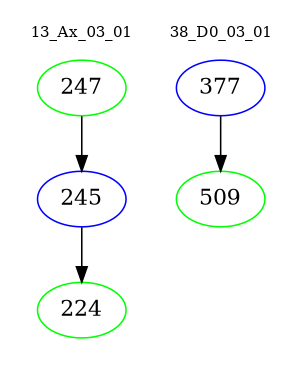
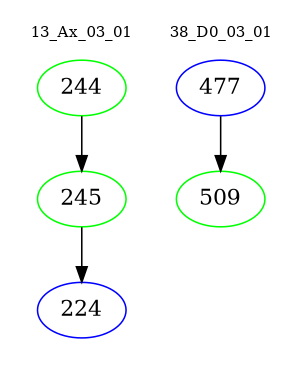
(82, 88) -> (82, 88)
(221, 88) -> (221, 88)
(82, 199) -> (82, 199)
(82, 310) -> (82, 310)
